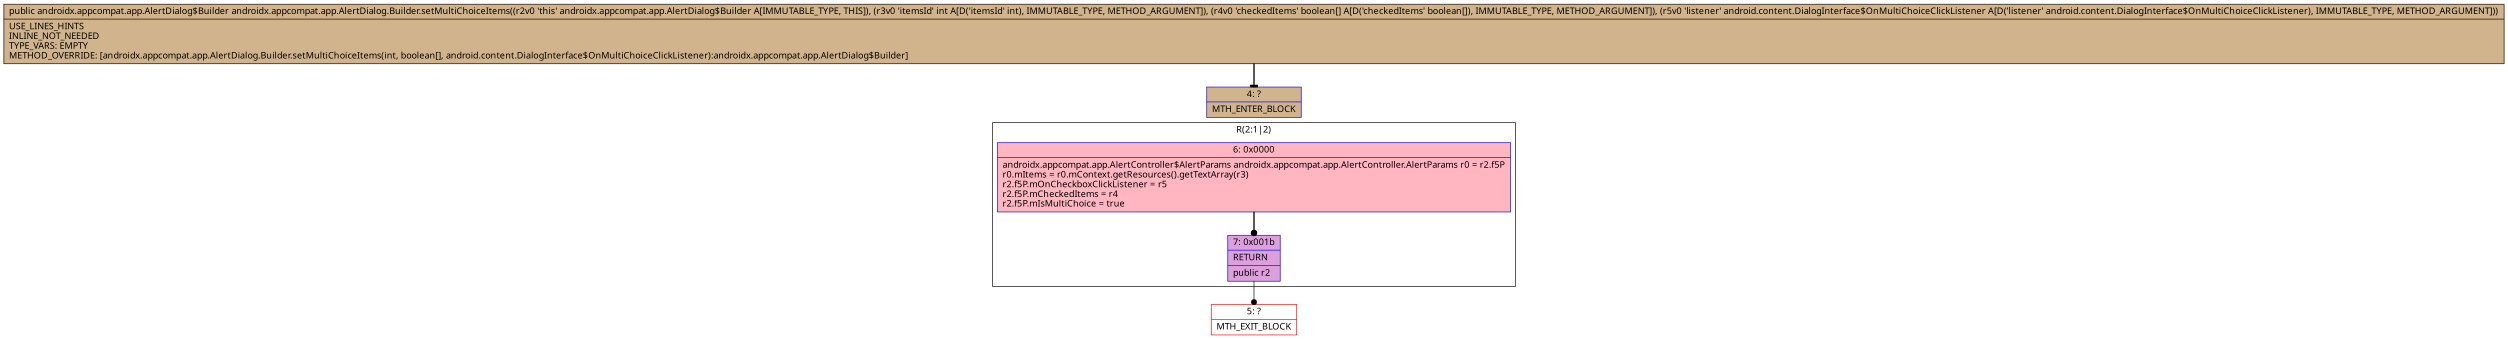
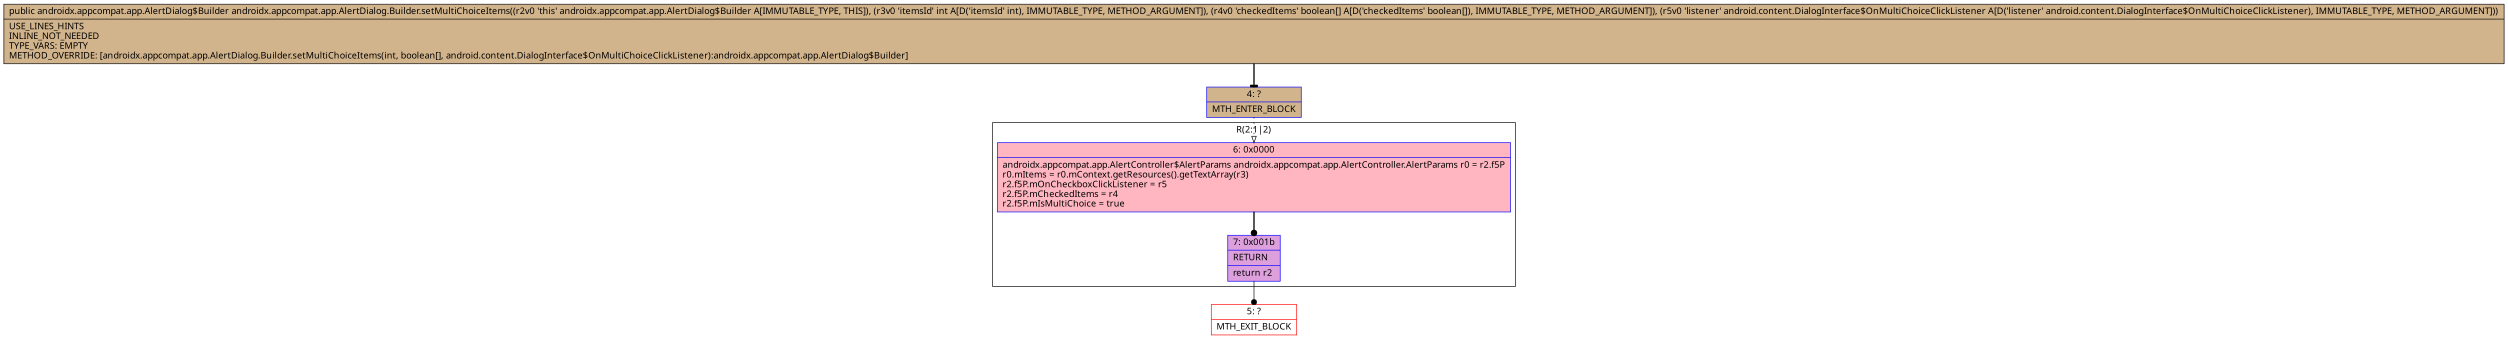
none -> (1254, 127)
(1252, 273) -> (1253, 273)
